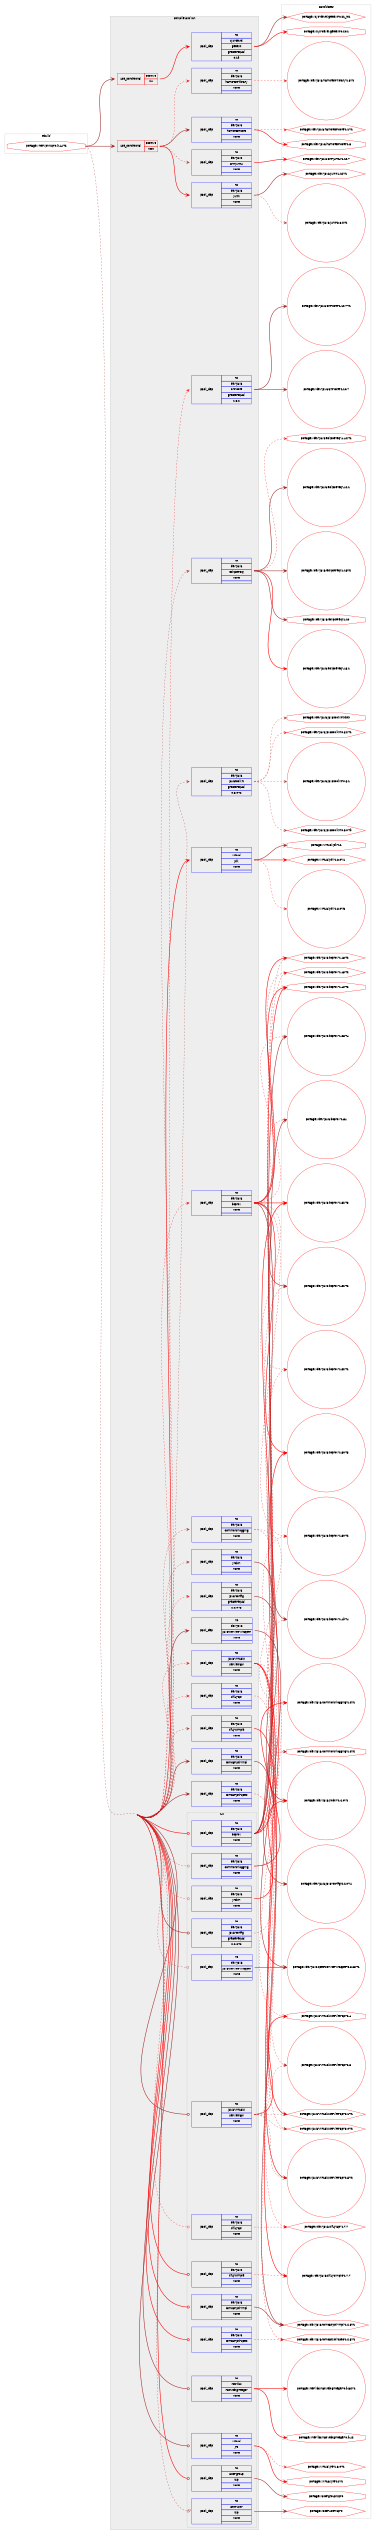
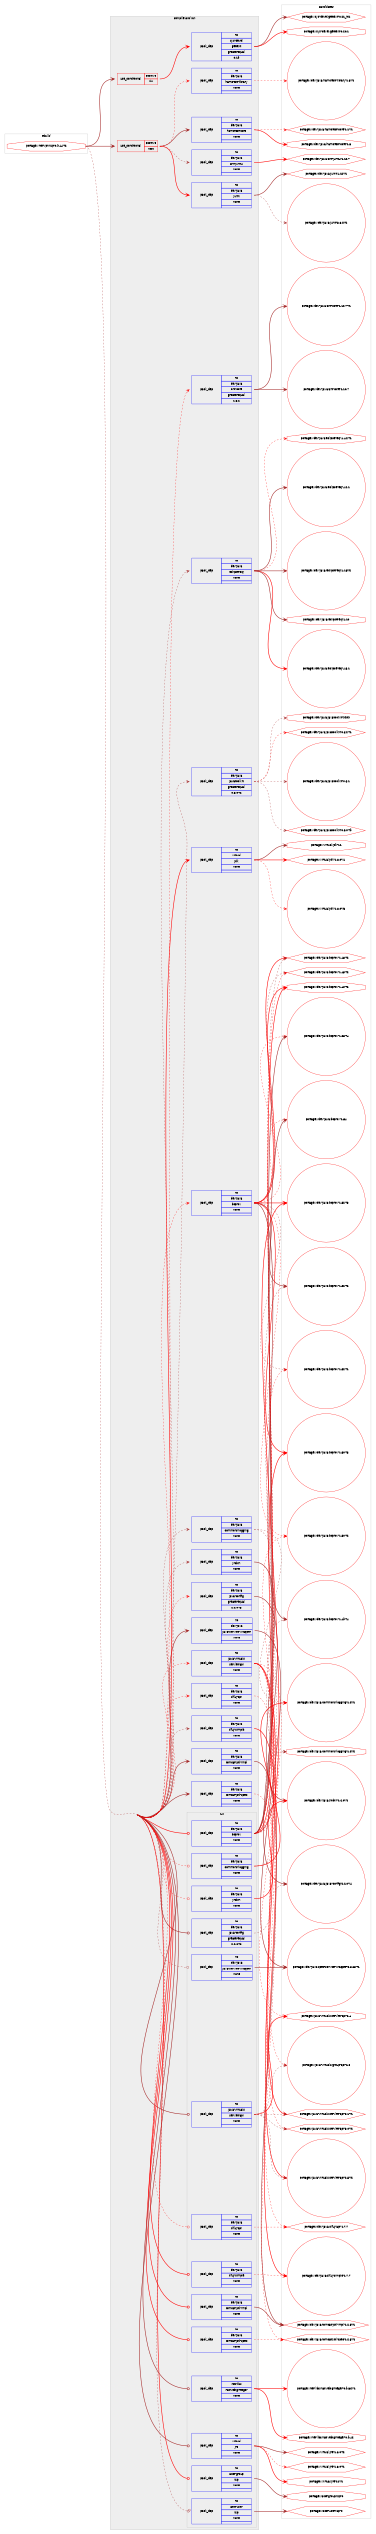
(326, 2065) -> (326, 2065)
none -> (326, 2452)
